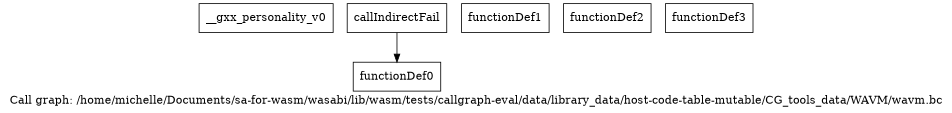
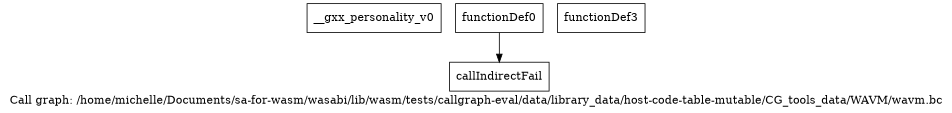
(505, 18) -> none
(607, 18) -> none
(397, 43) -> (499, 43)
